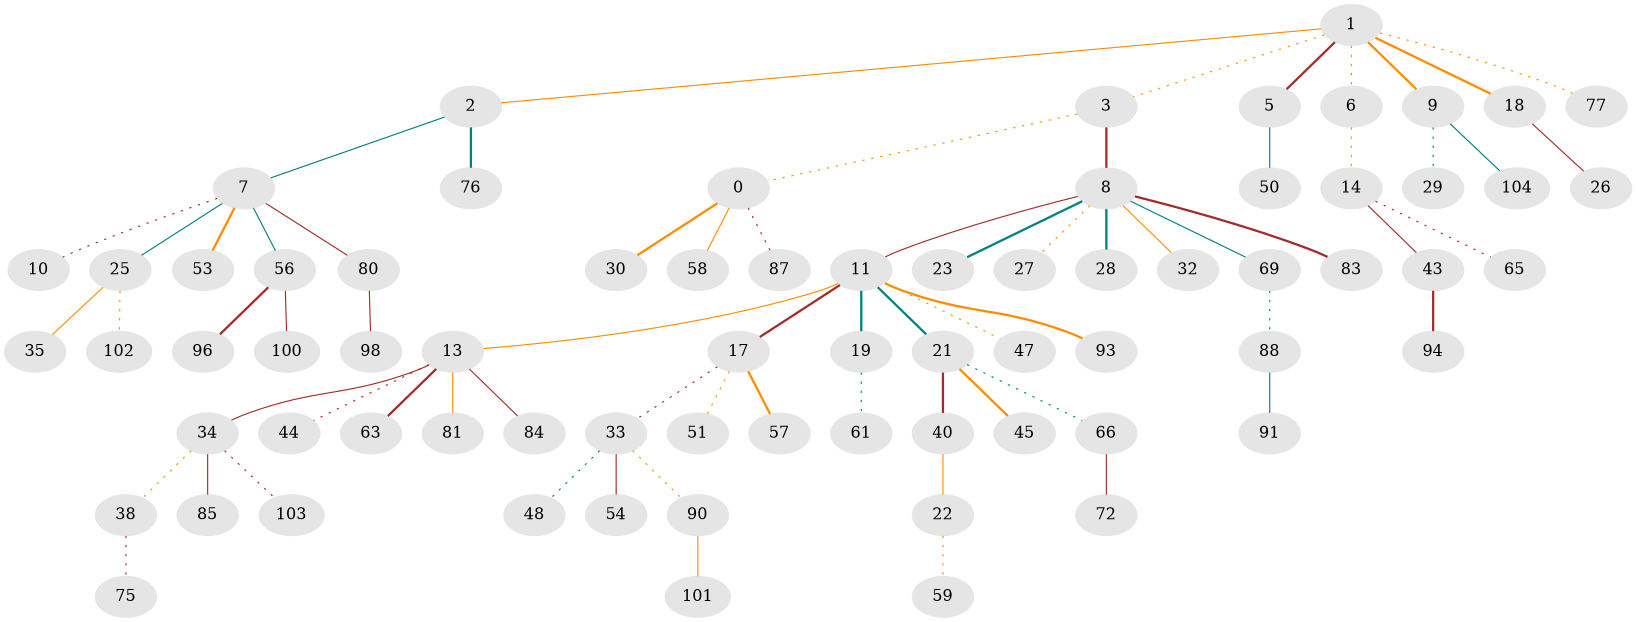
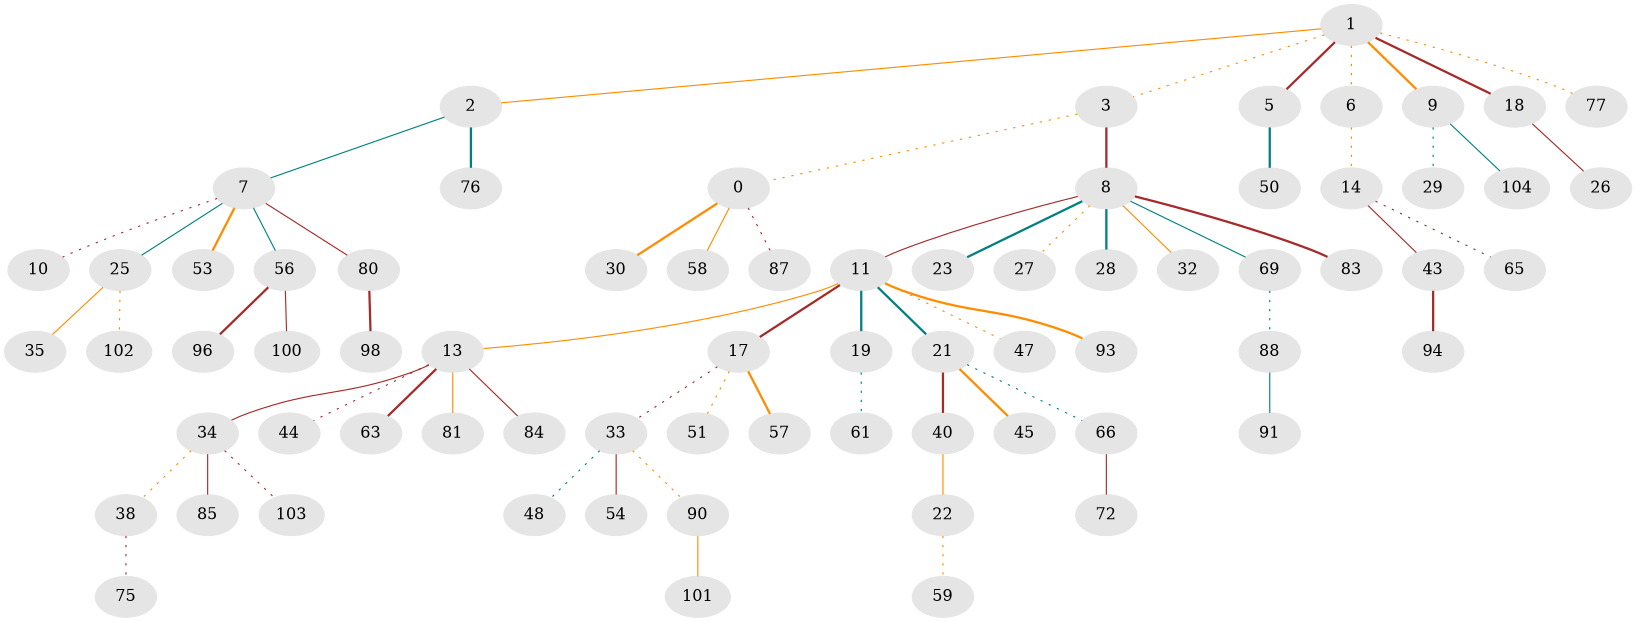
(1433, 66) -> (1433, 66)
(1270, 148) -> (1270, 148)
(370, 311) -> (370, 311)
